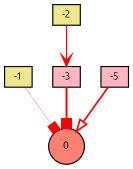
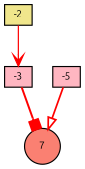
(18, 77) -> none
(67, 146) -> (42, 146)
